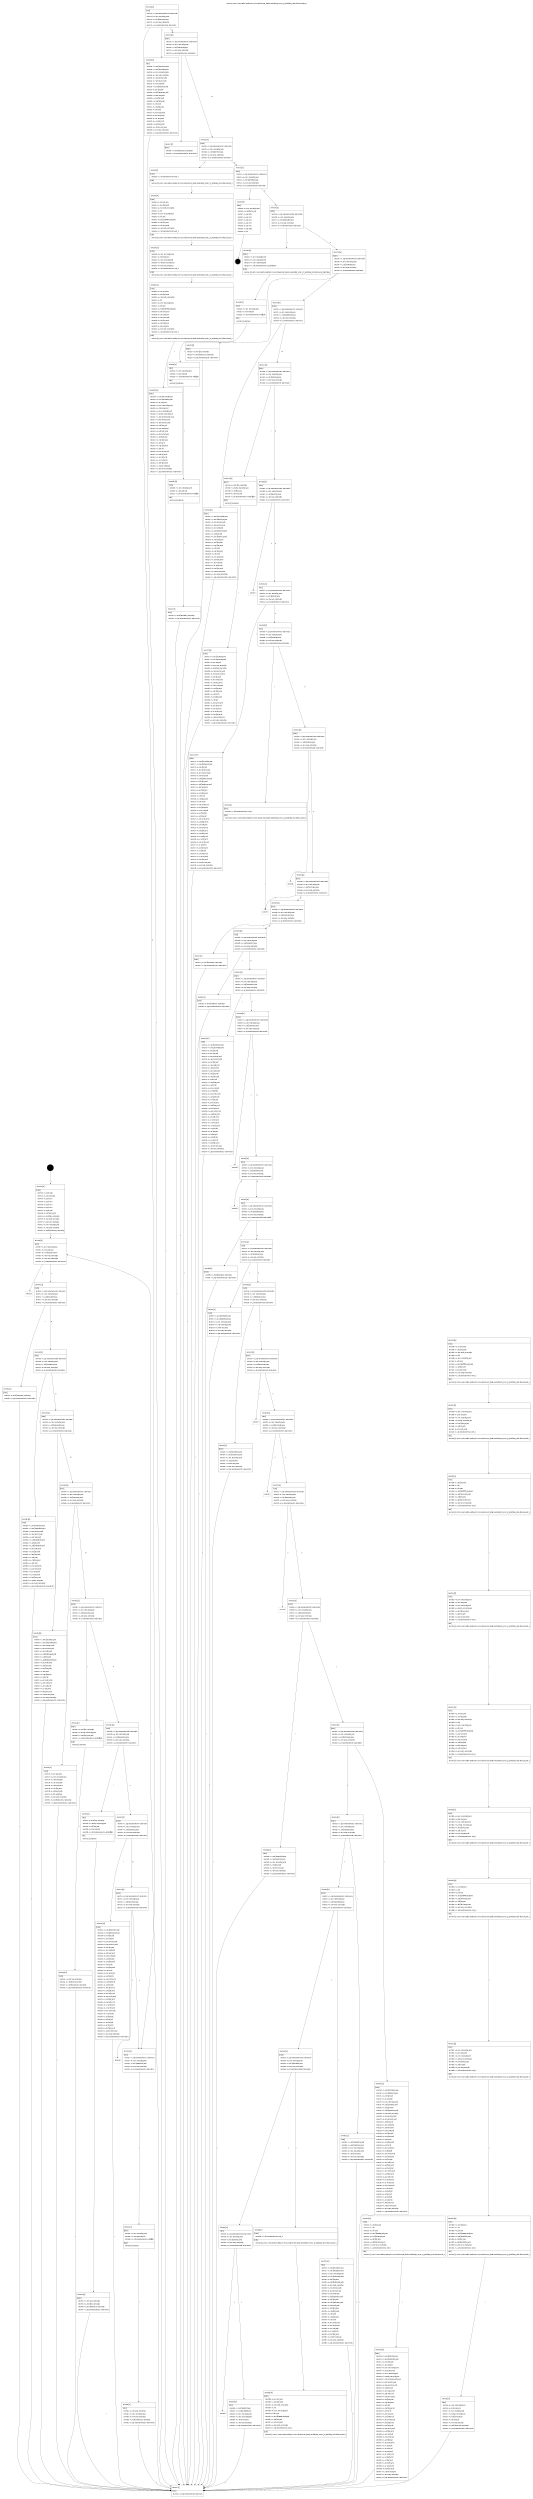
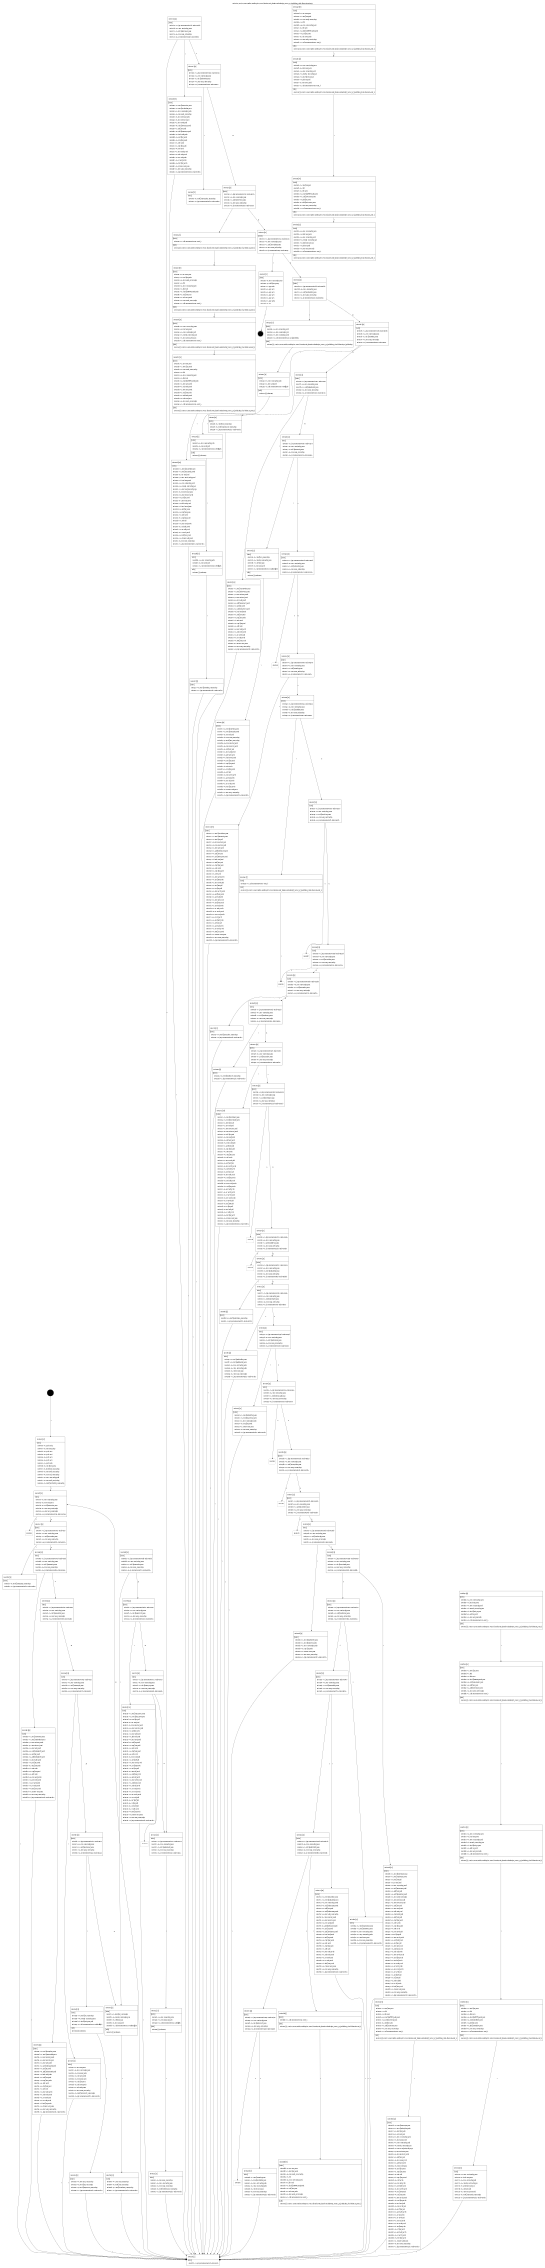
(104, 1672) -> (99, 1931)
(489, 1734) -> none
